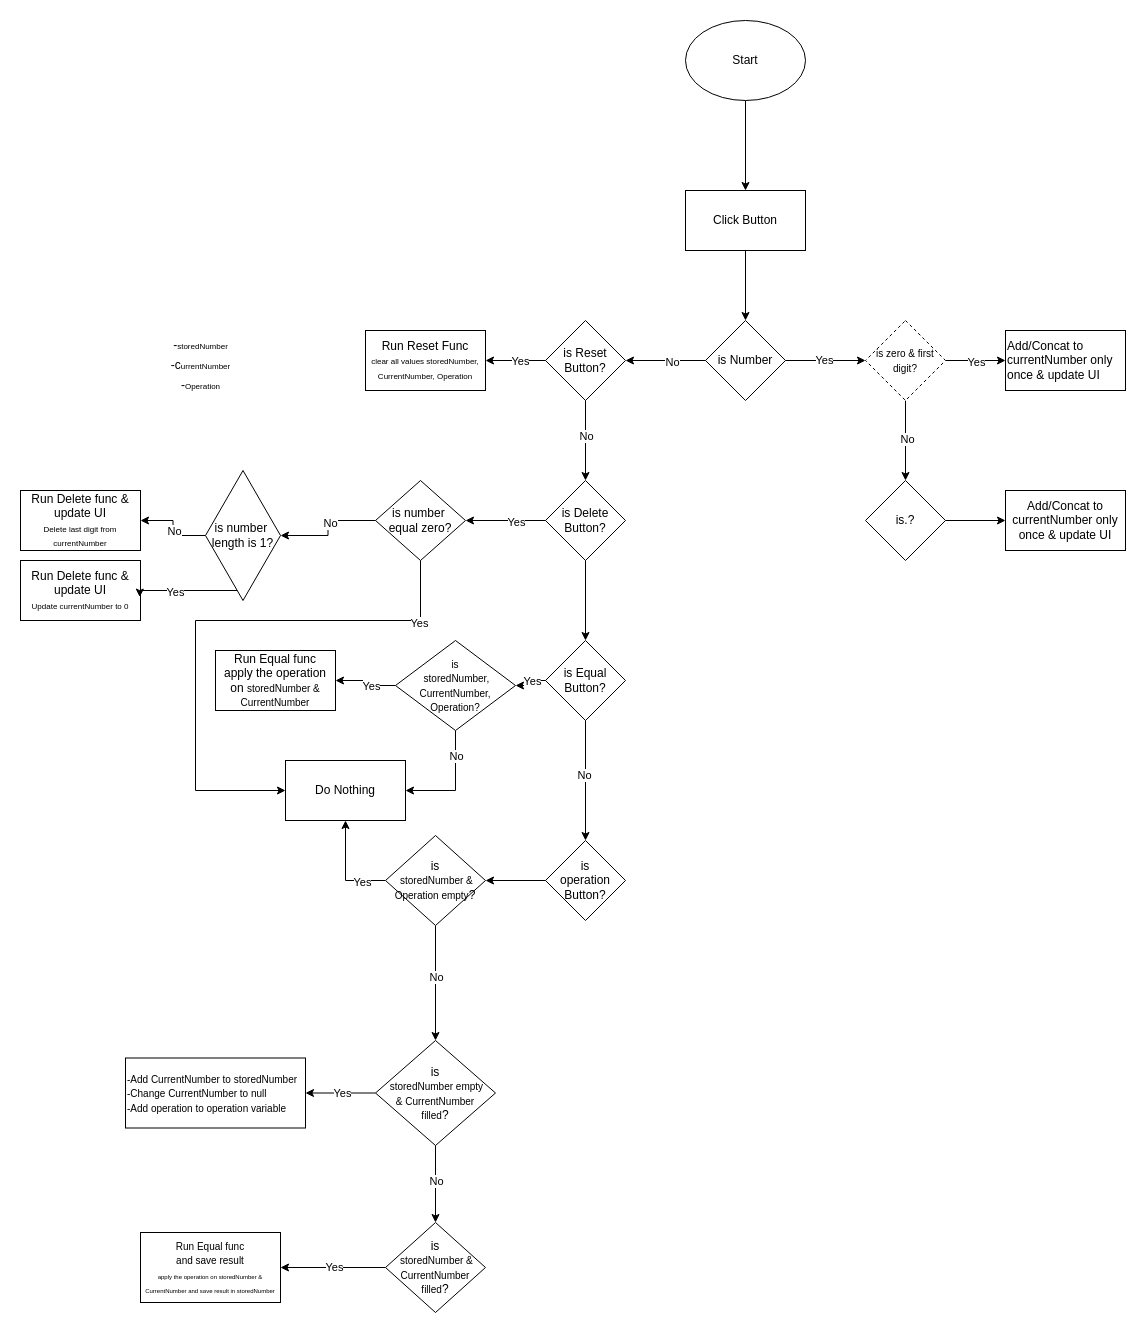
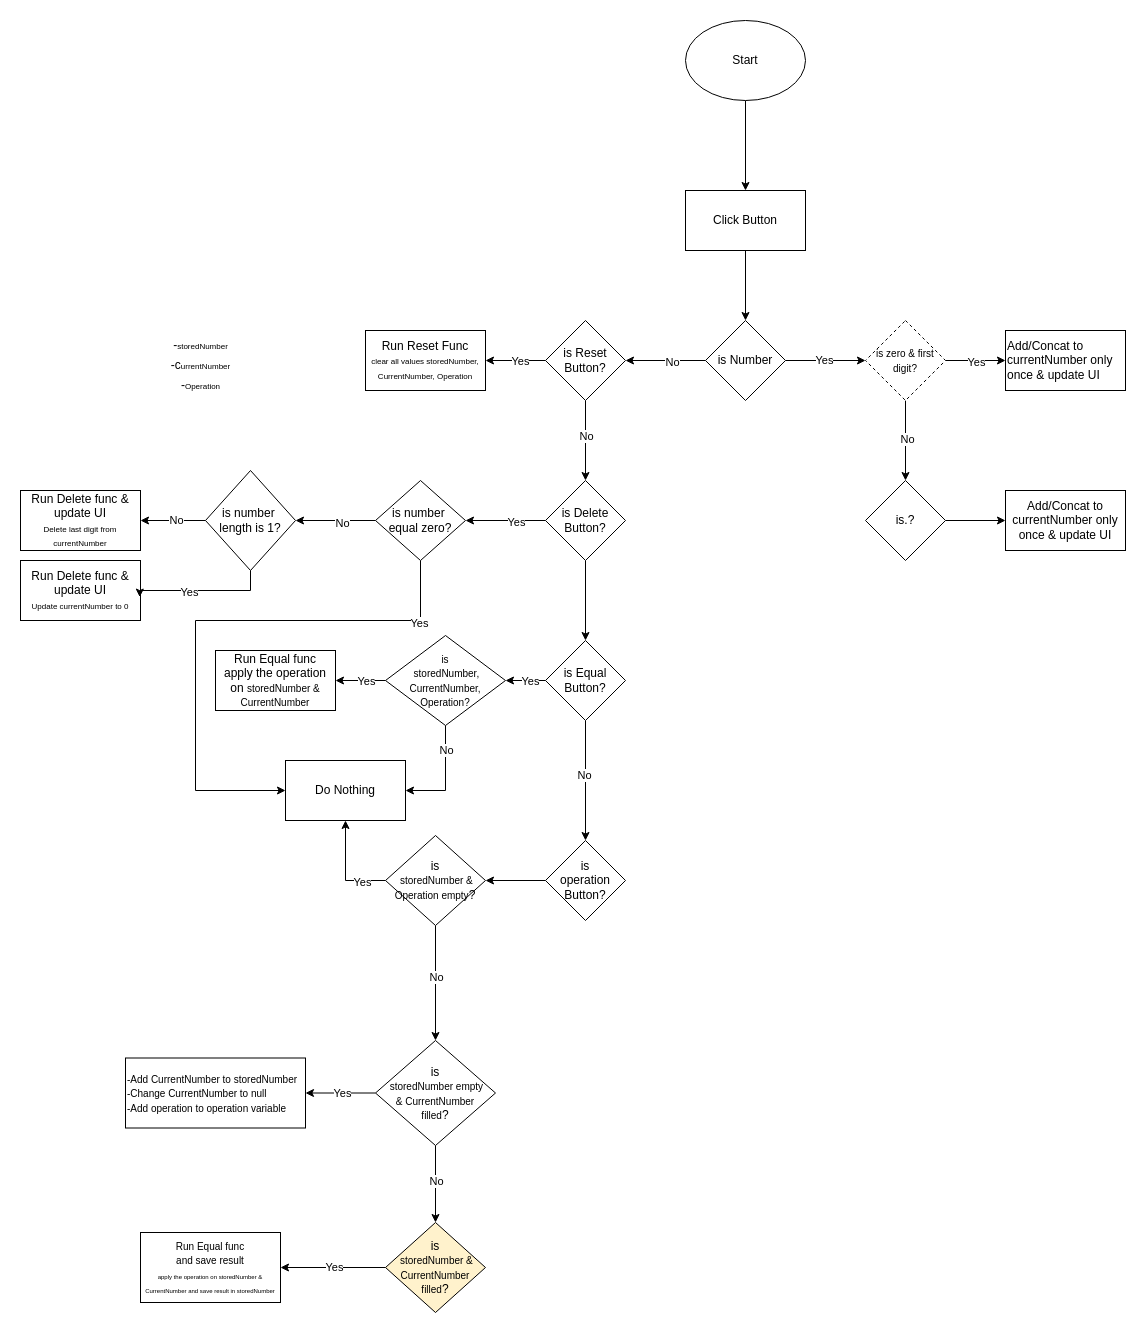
(243, 536) -> (251, 521)
(456, 686) -> (446, 681)
(436, 1268) -> (436, 1268)
